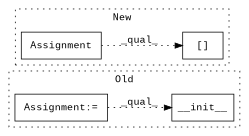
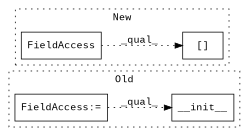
(61, 46) -> (61, 46)
(61, 108) -> (61, 108)
